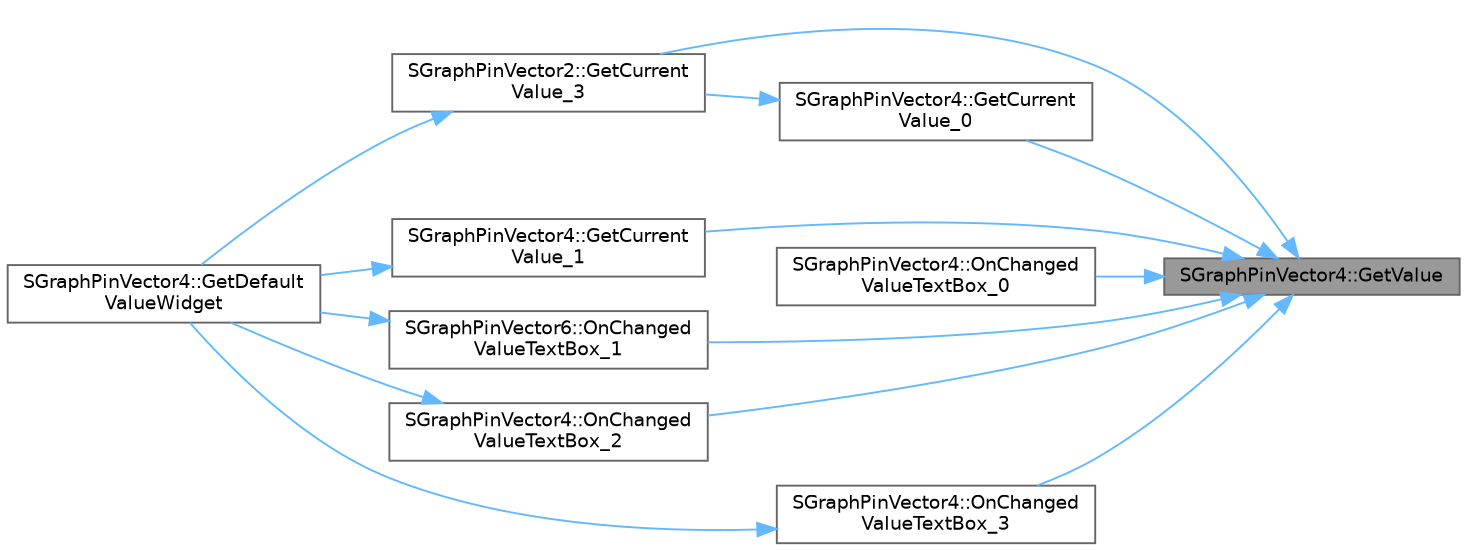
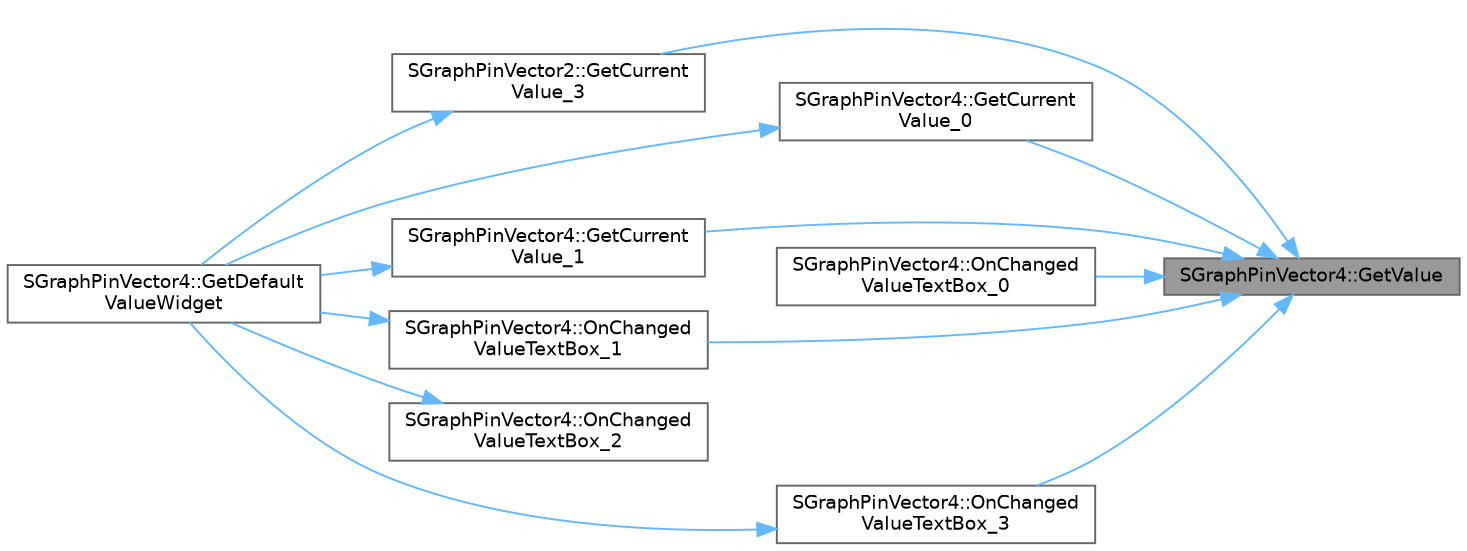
(733, 97) -> (487, 177)
(549, 340) -> (549, 340)
(980, 374) -> none
